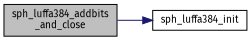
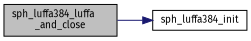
(60, 20) -> (60, 20)
